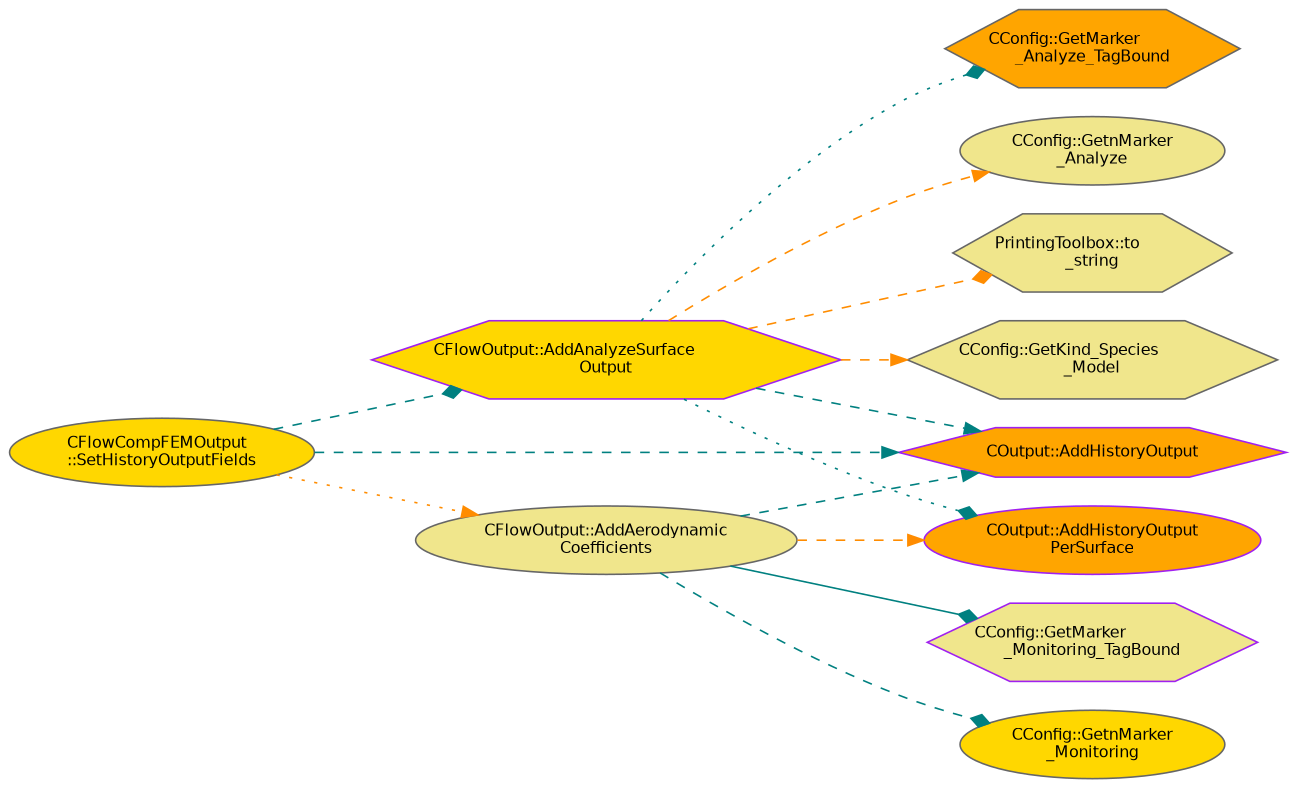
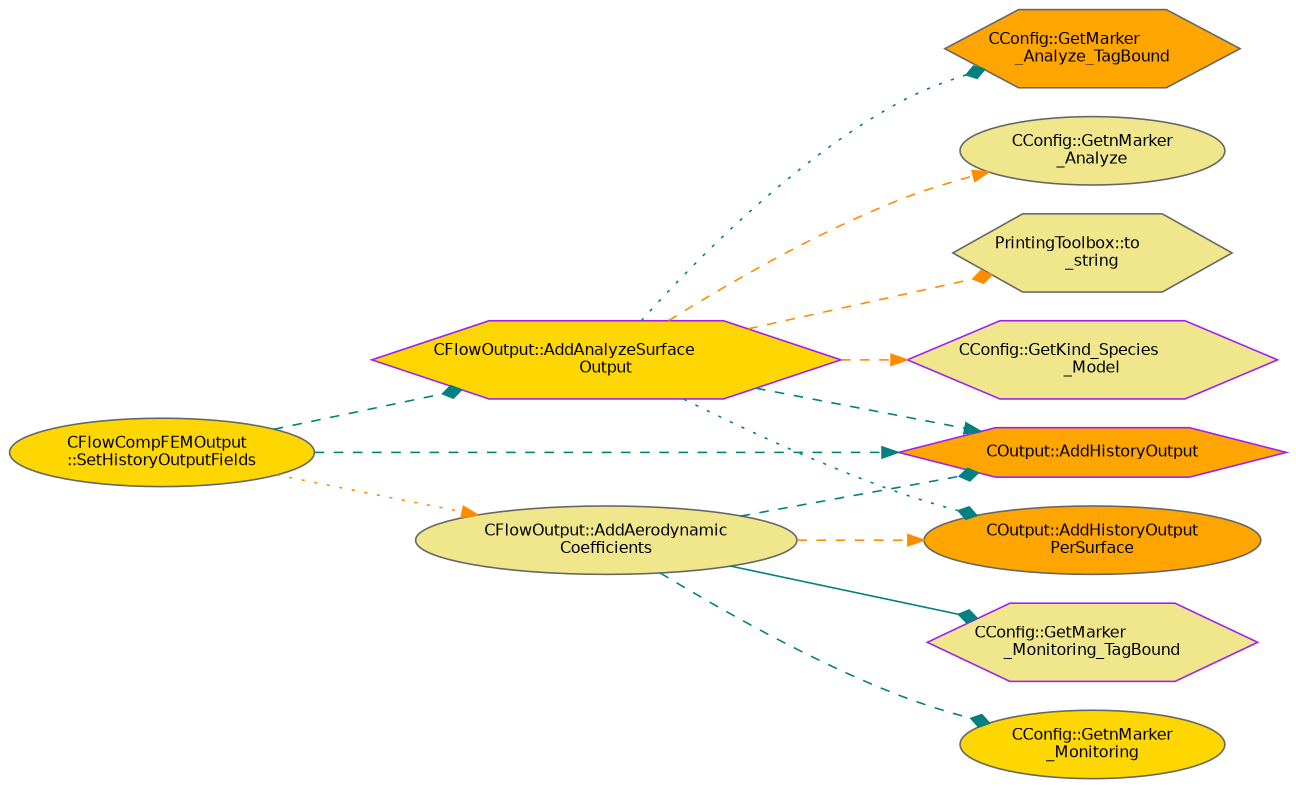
(1092, 360) -> (1092, 360)
(851, 496) -> (851, 496)
(1092, 540) -> (1092, 540)
